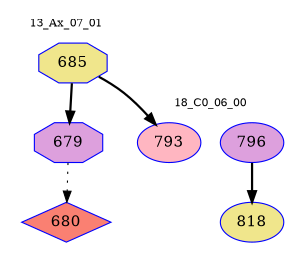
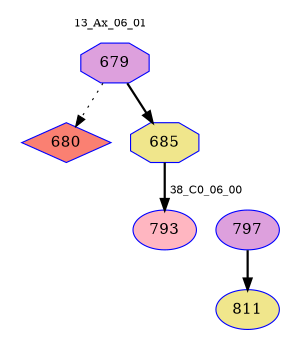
(66, 24) -> (111, 24)
(71, 97) -> (137, 98)
(211, 103) -> (206, 191)
(252, 143) -> (248, 230)
(252, 222) -> (248, 310)
